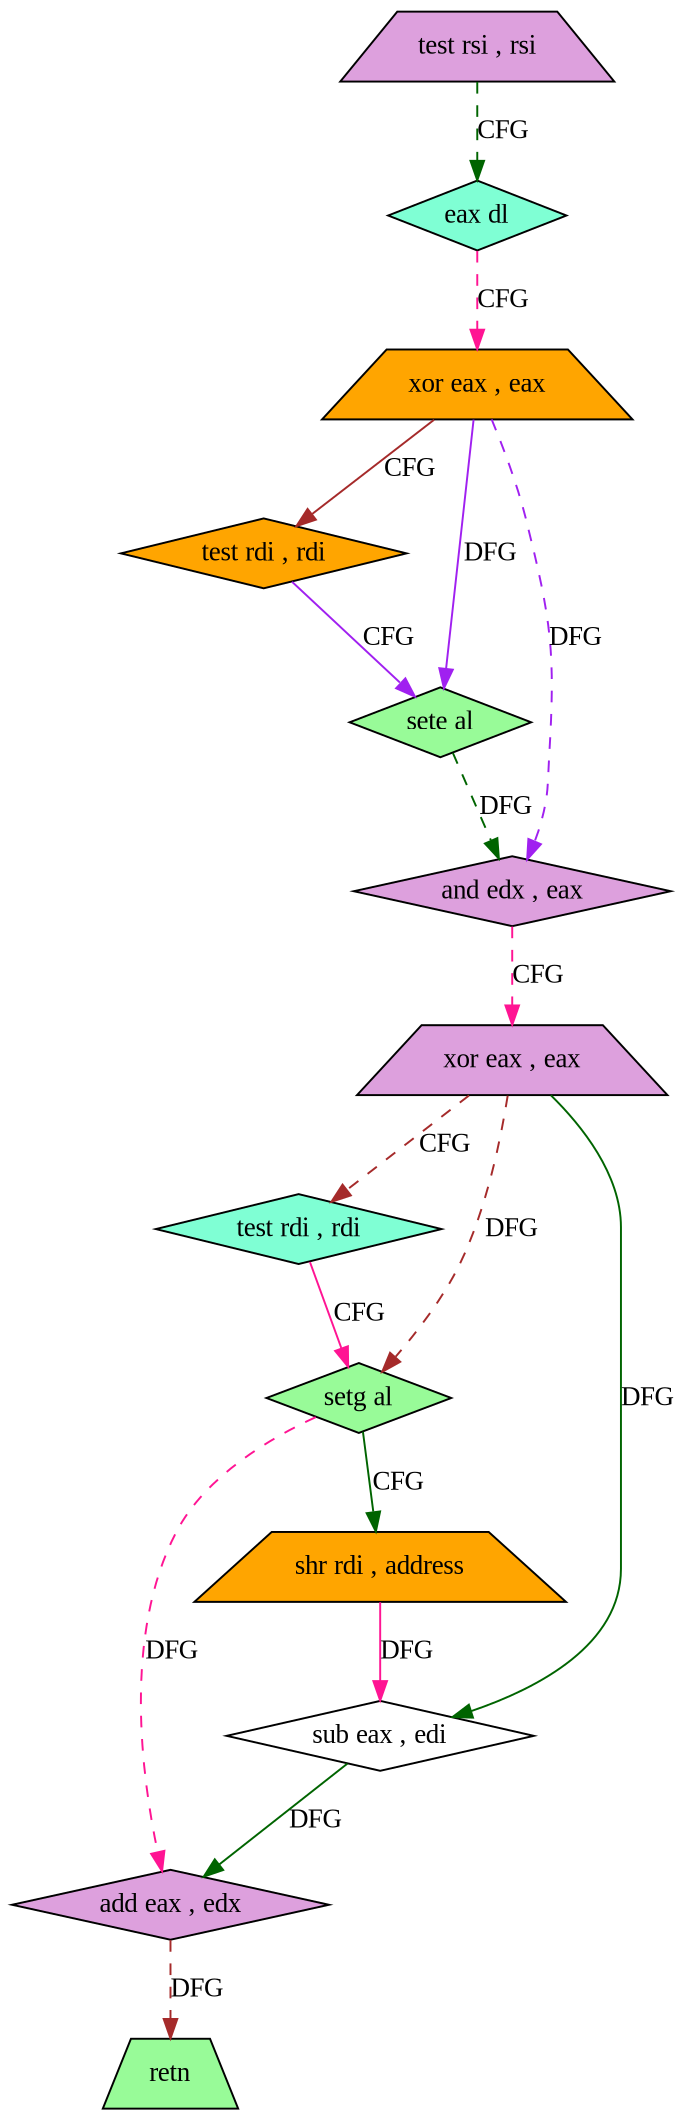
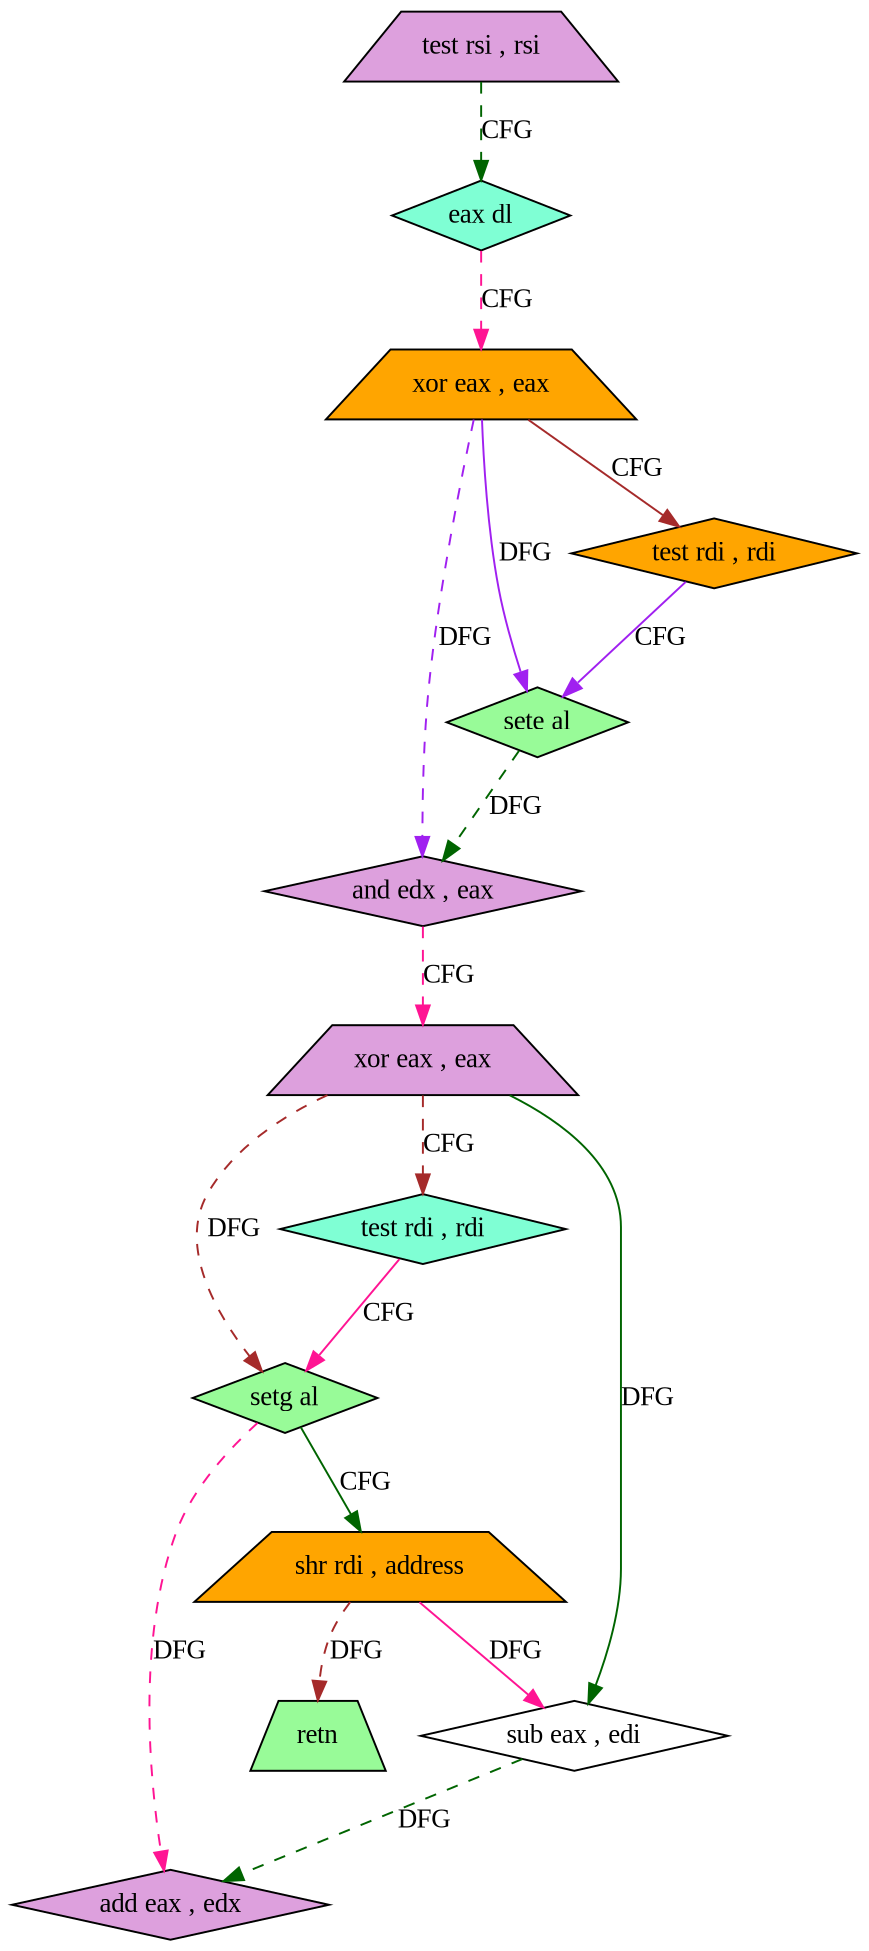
(283, 1814) -> (382, 1816)
(170, 1979) -> (329, 1639)
